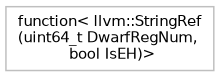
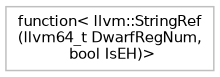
(110, 39) -> (110, 39)
